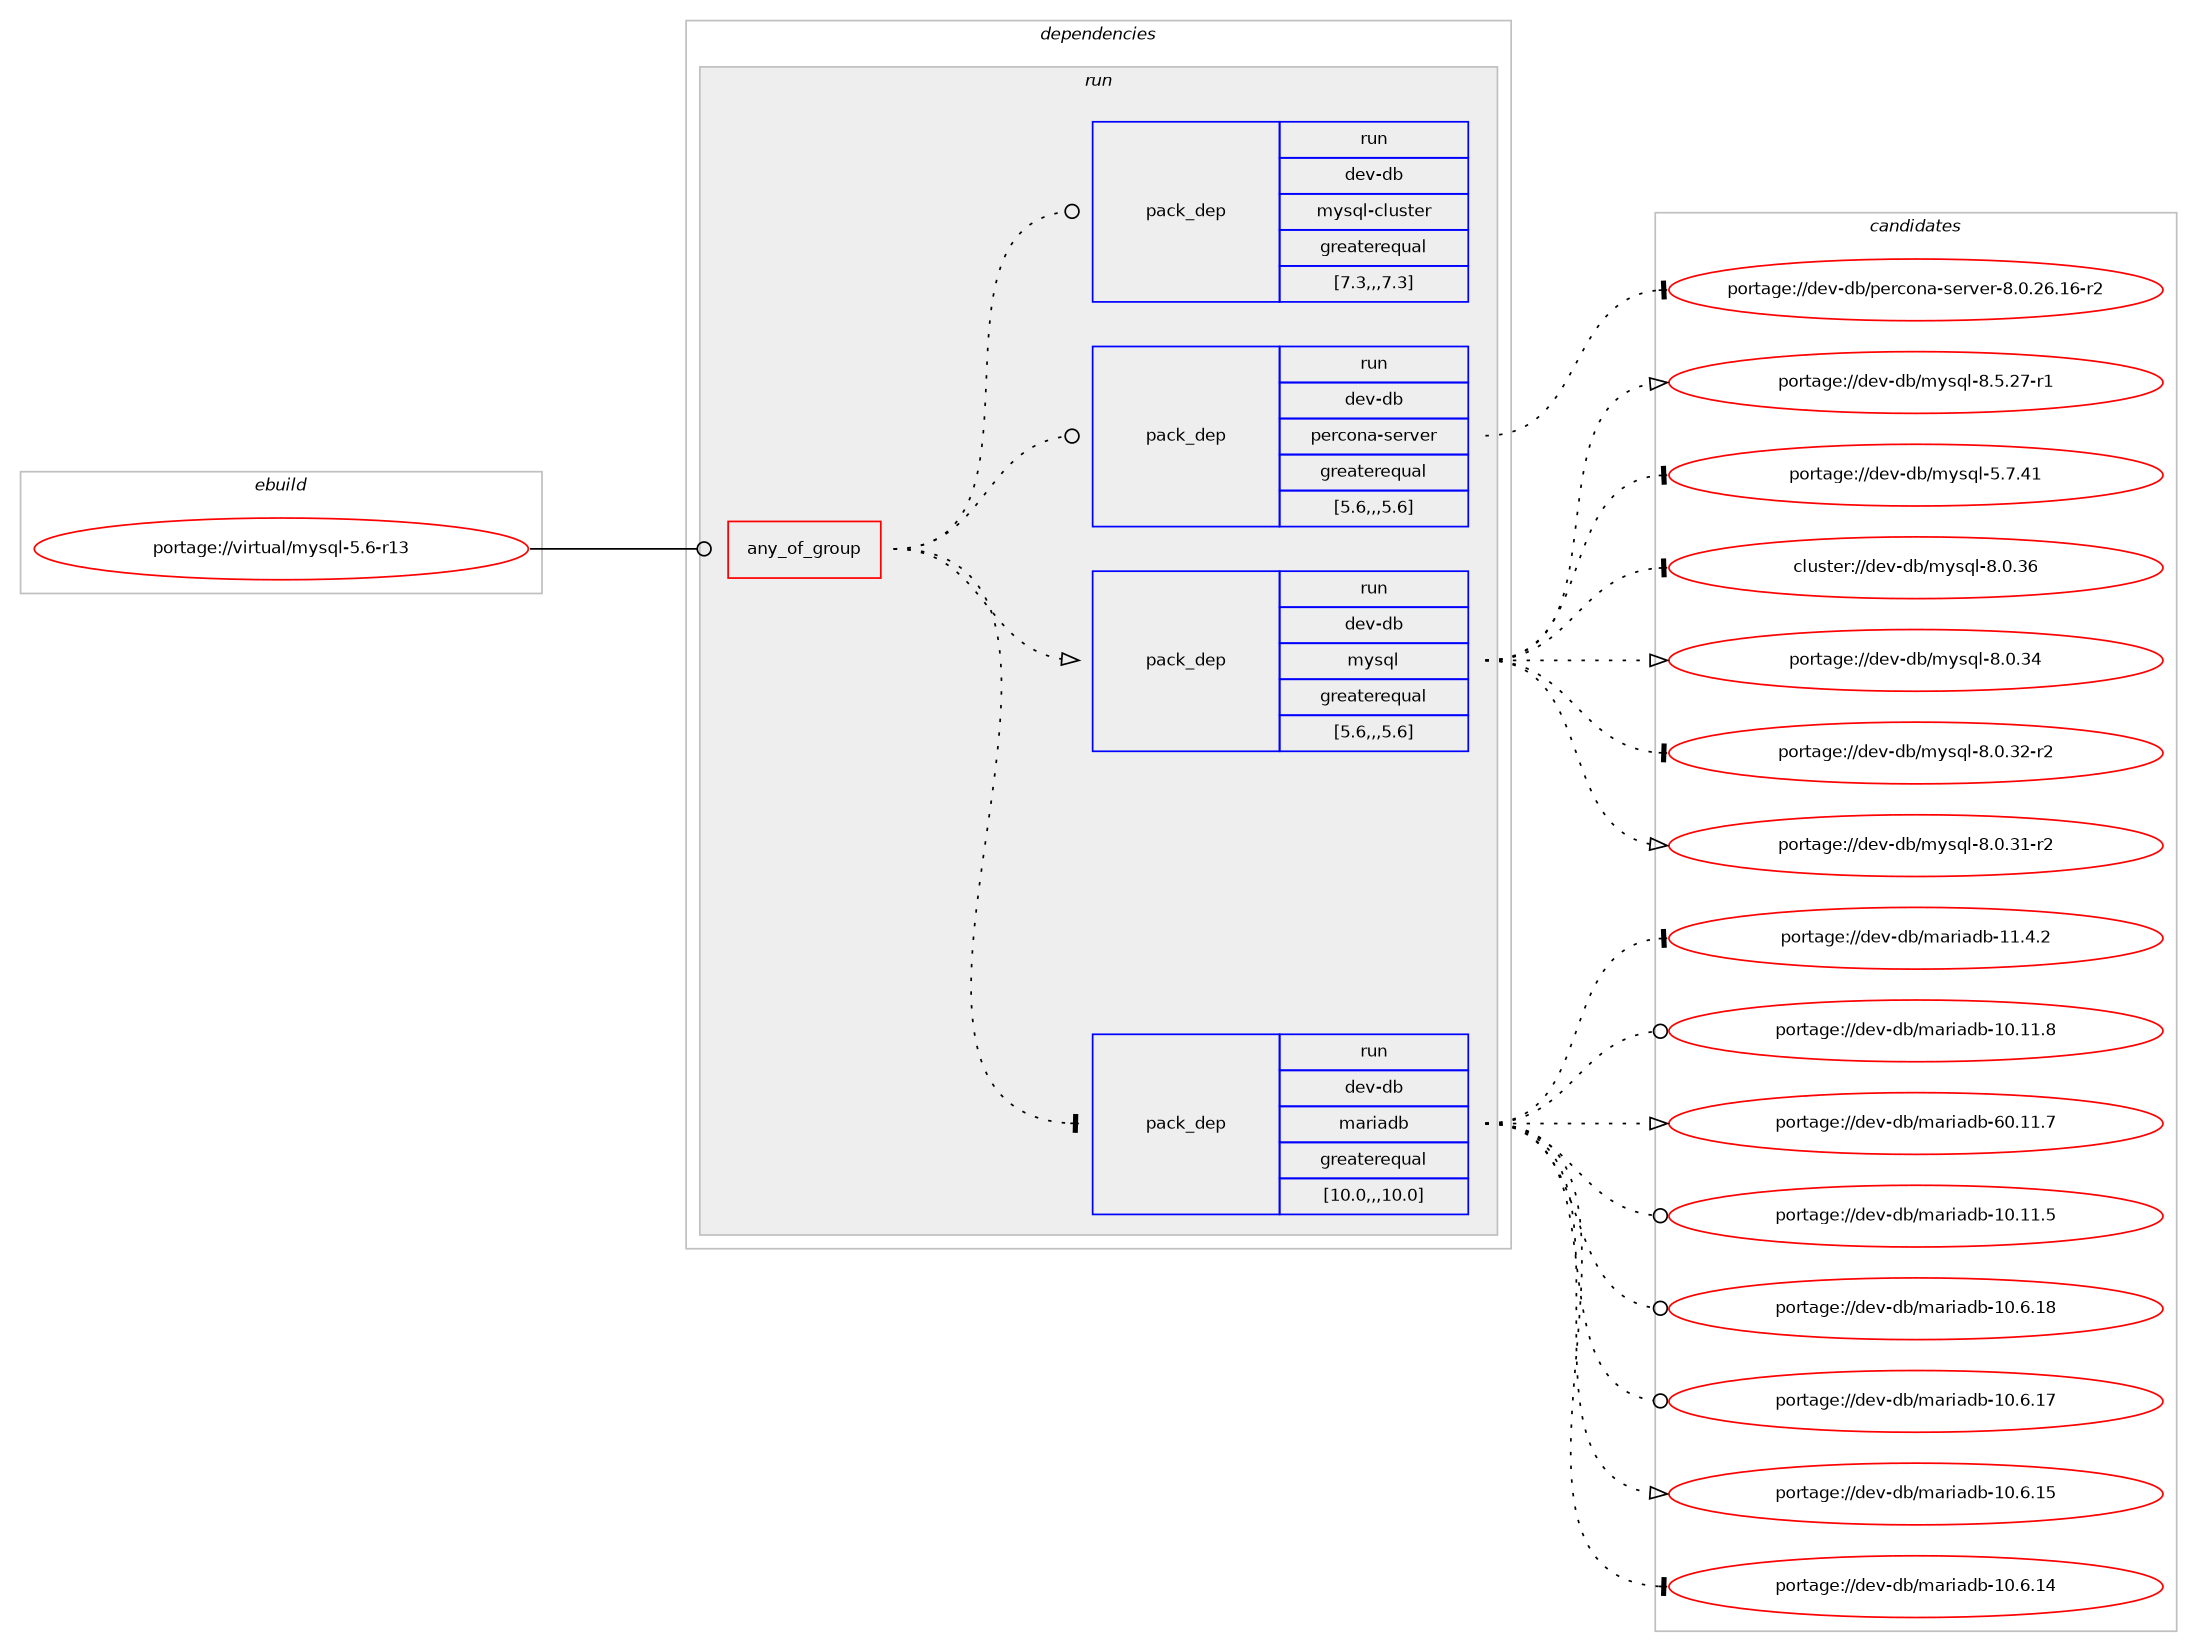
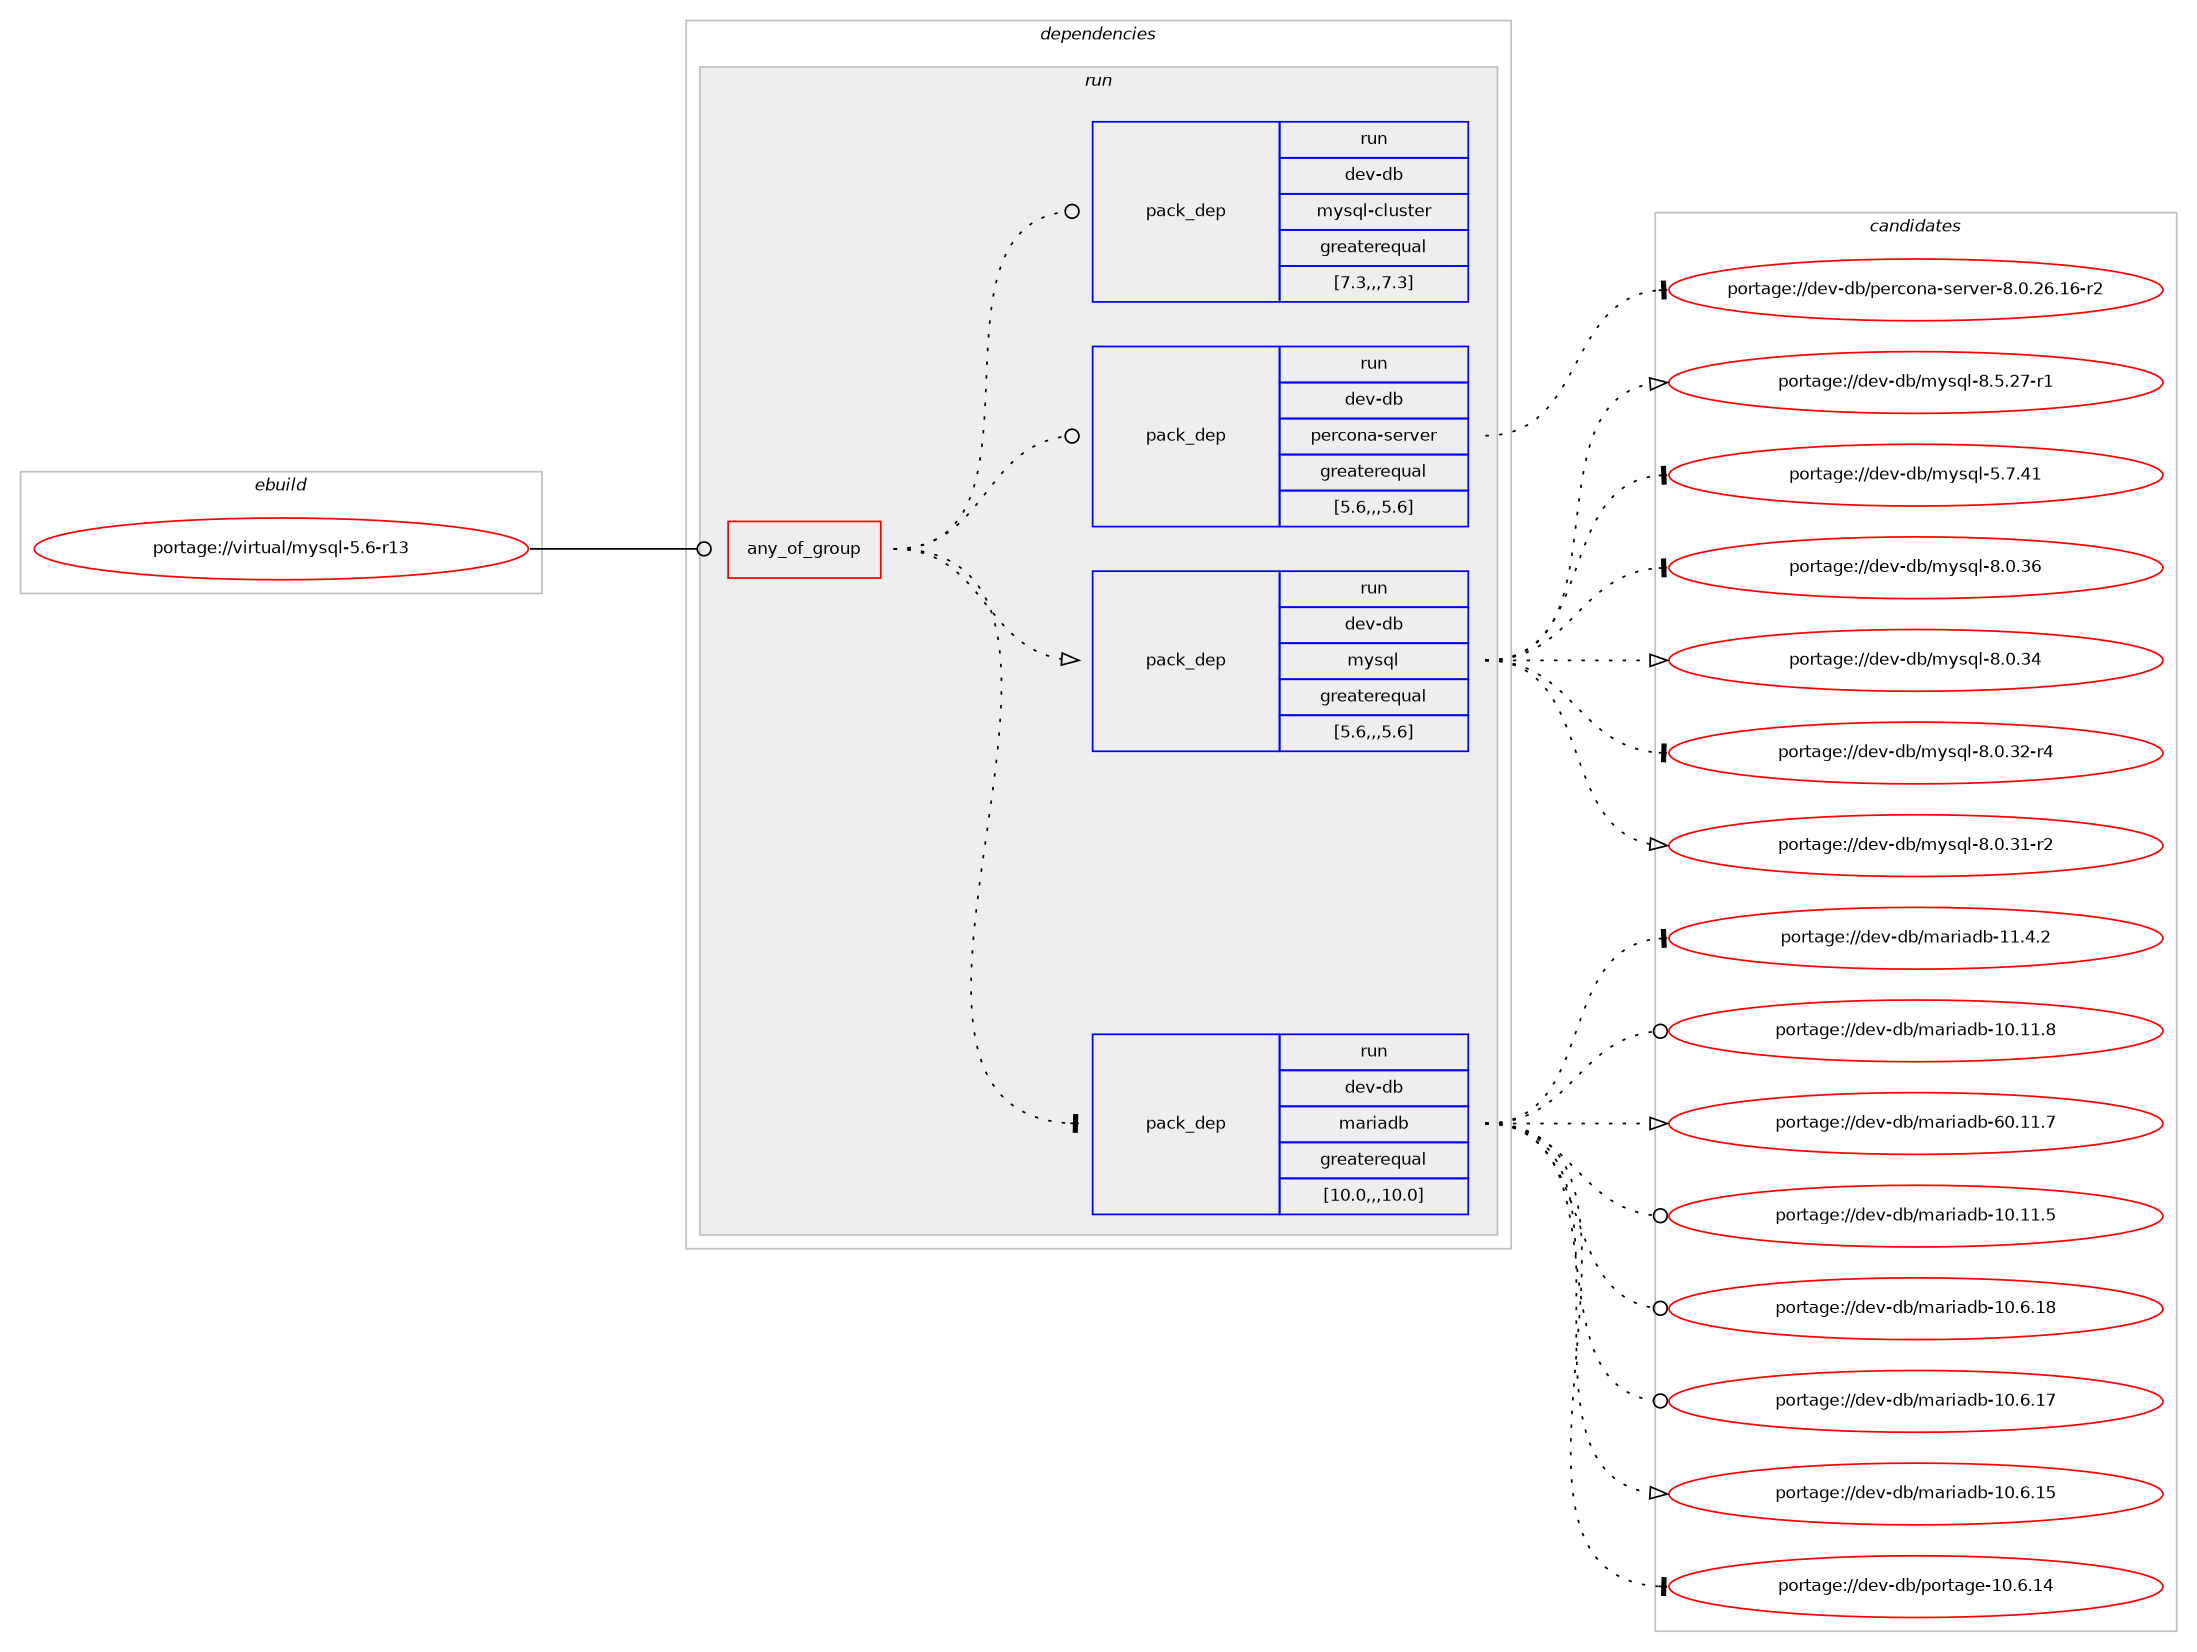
(1916, 568) -> (1916, 568)
(1916, 753) -> (1916, 753)
(1916, 1587) -> (1916, 1587)
